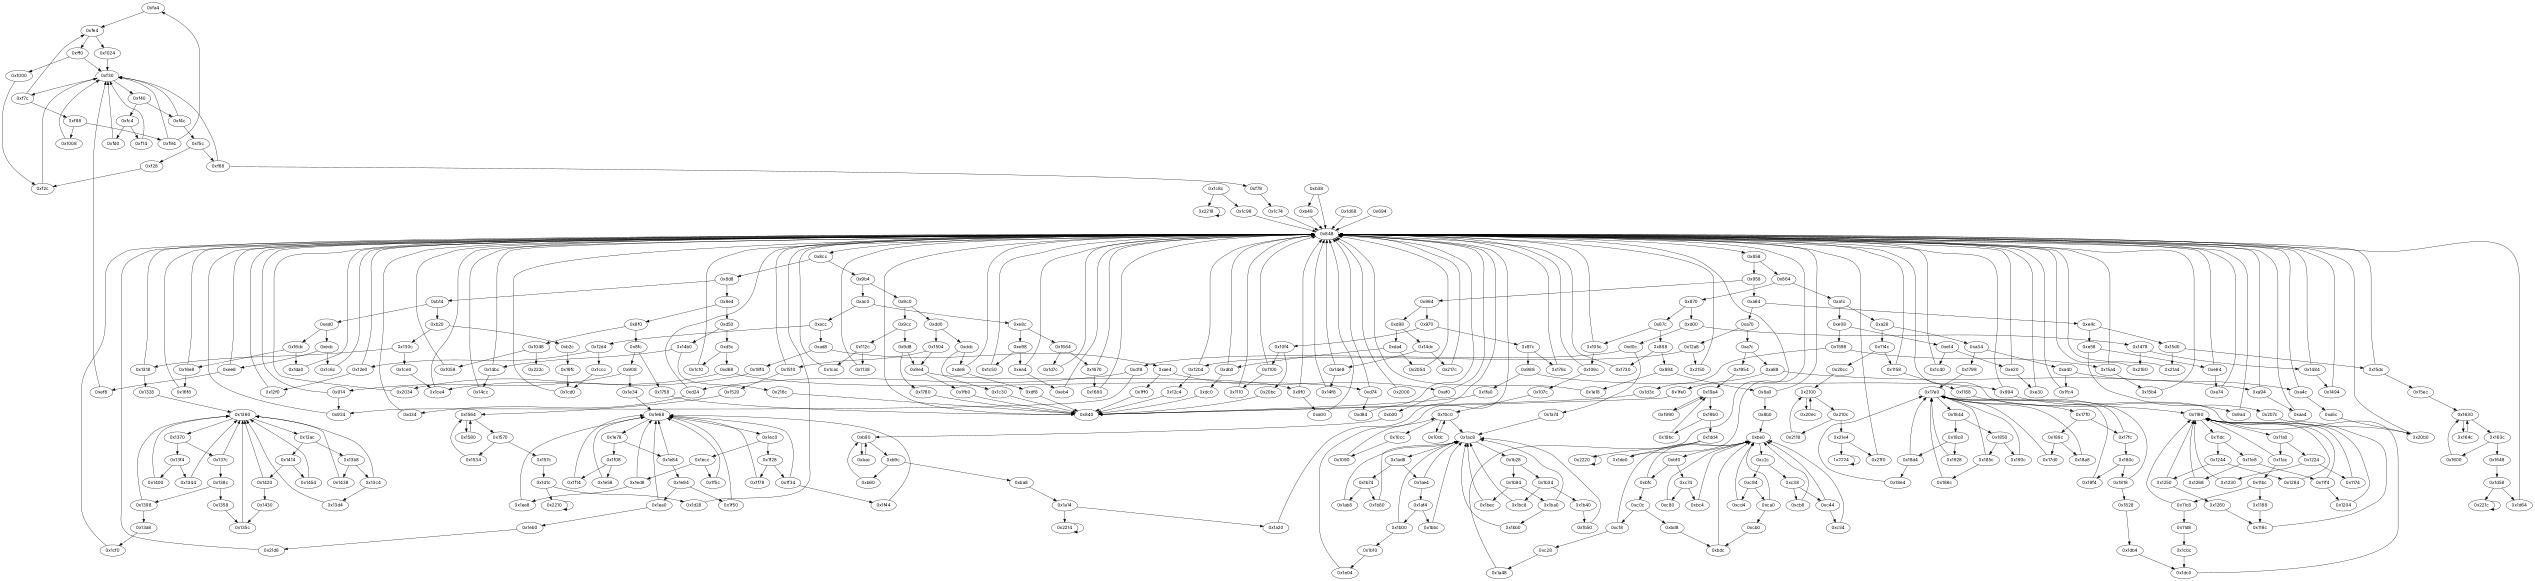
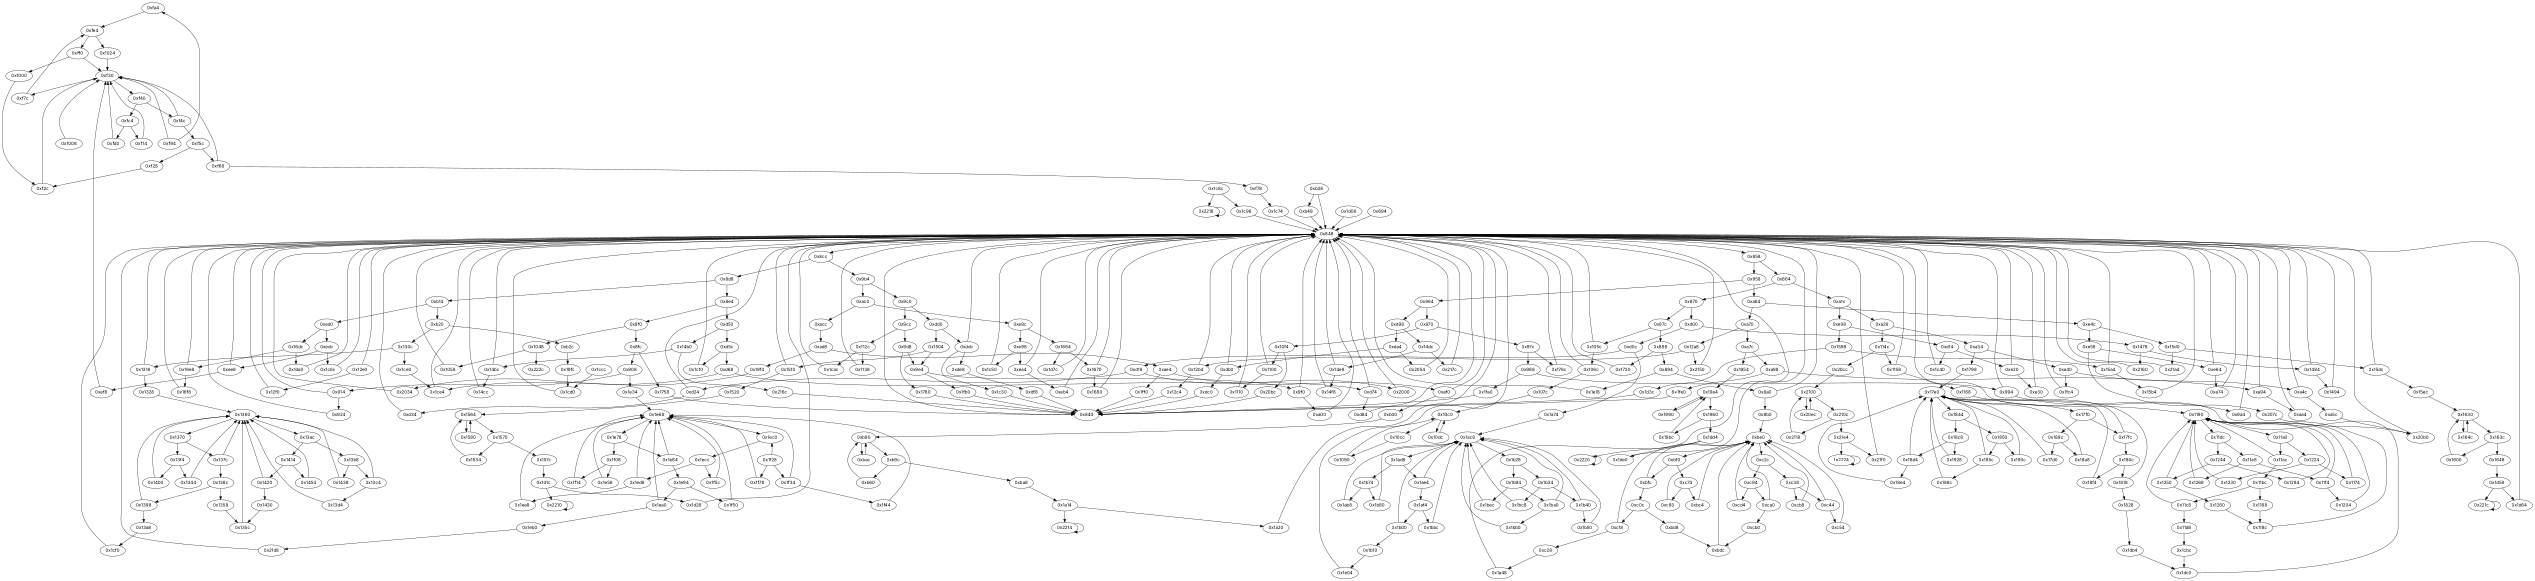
(75, 121) -> none
(1027, 245) -> (1089, 242)
(599, 347) -> none
(749, 409) -> (1285, 381)
(1455, 425) -> (1541, 455)
(768, 447) -> (772, 450)
